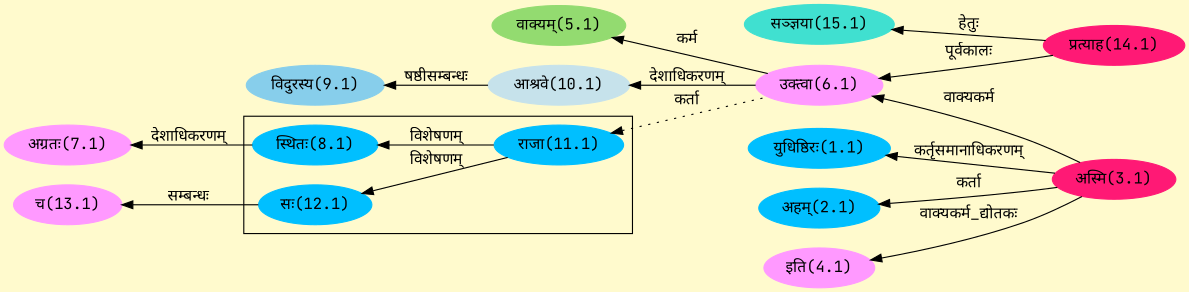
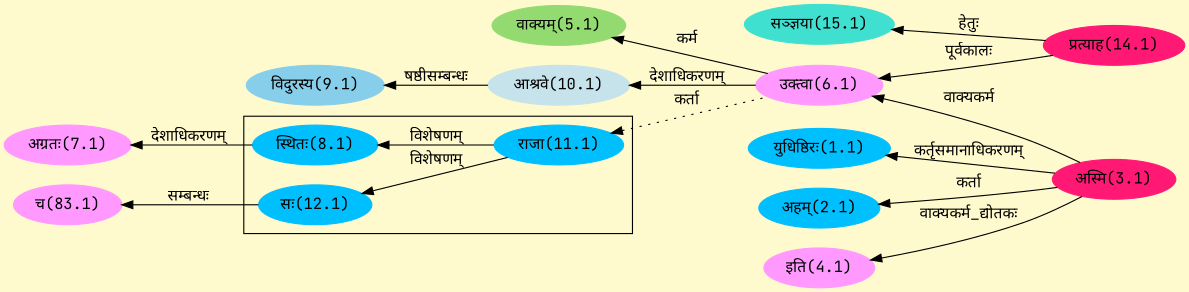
(68, 205) -> (68, 205)
